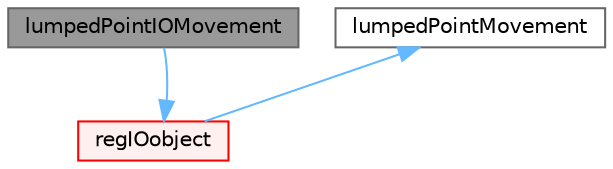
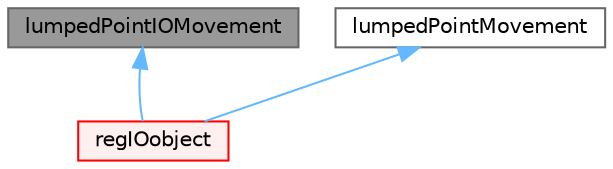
(167, 74) -> (140, 95)
